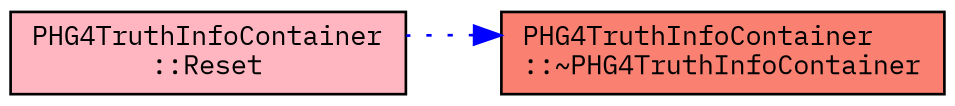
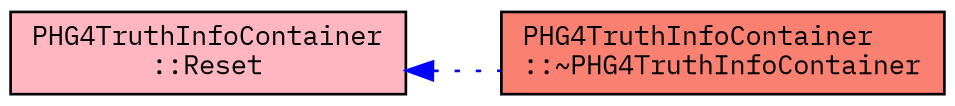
(440, 35) -> (467, 71)
